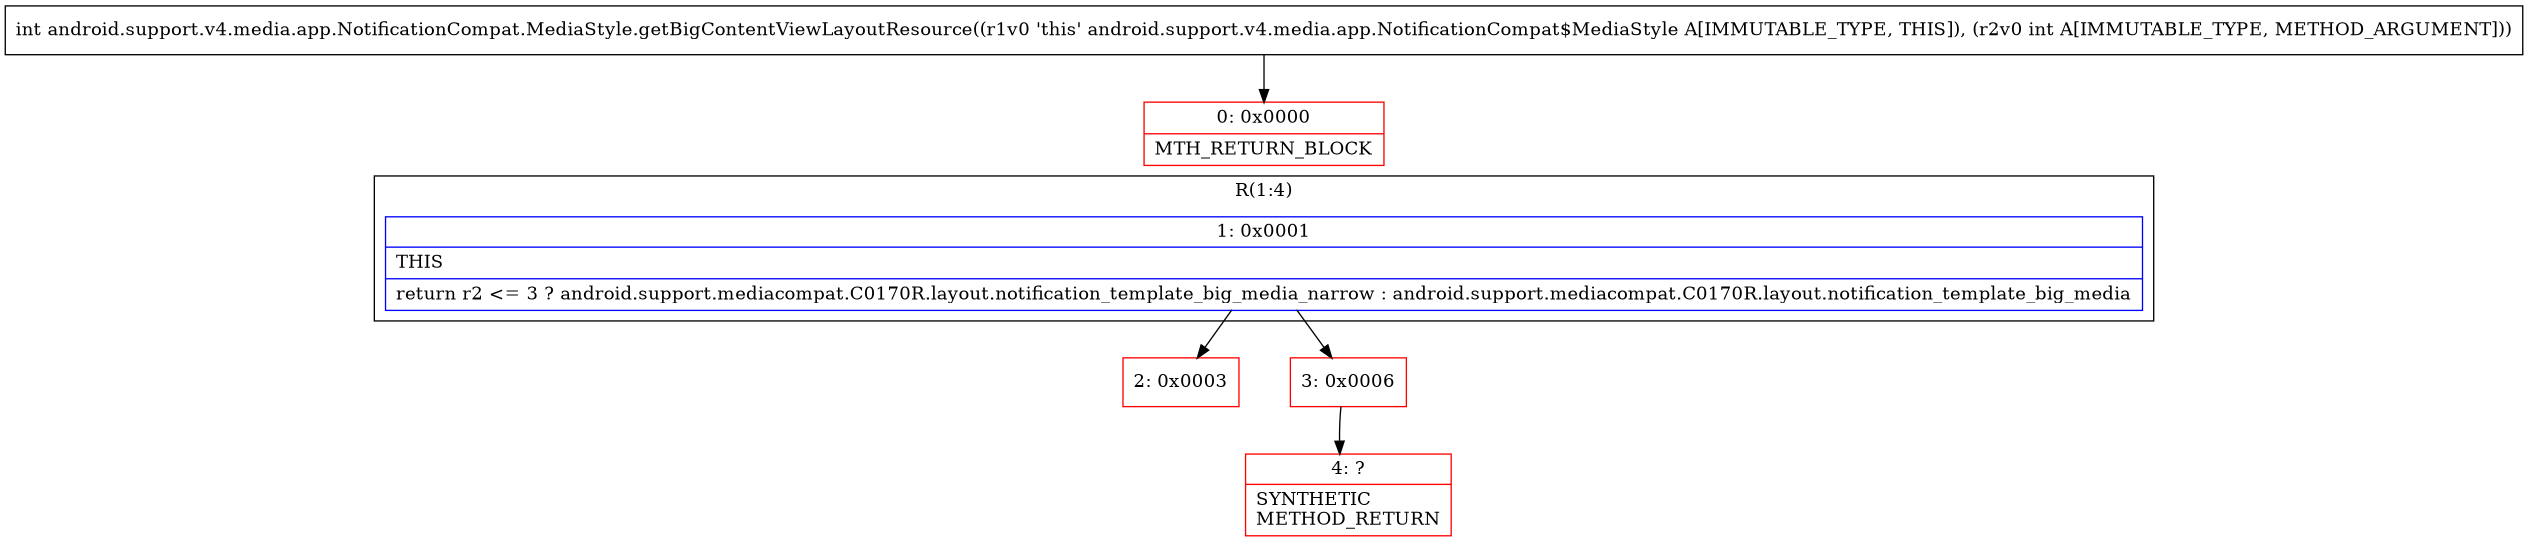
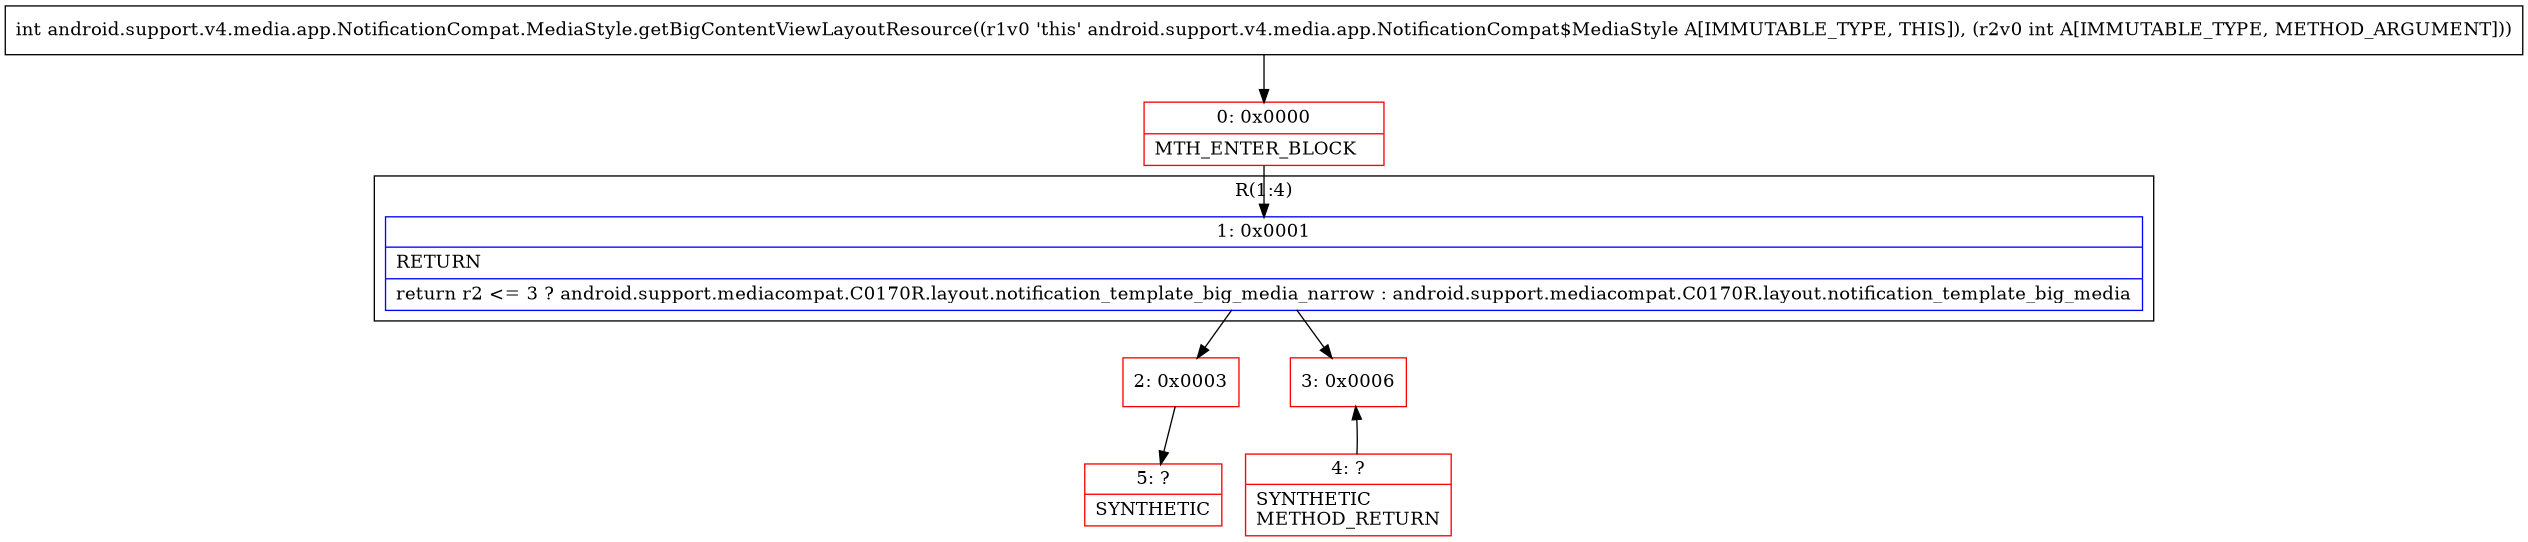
(1264, 149) -> (1256, 149)
none -> (1264, 185)
(420, 262) -> (439, 262)
(1340, 424) -> (1357, 437)
none -> (1153, 495)
